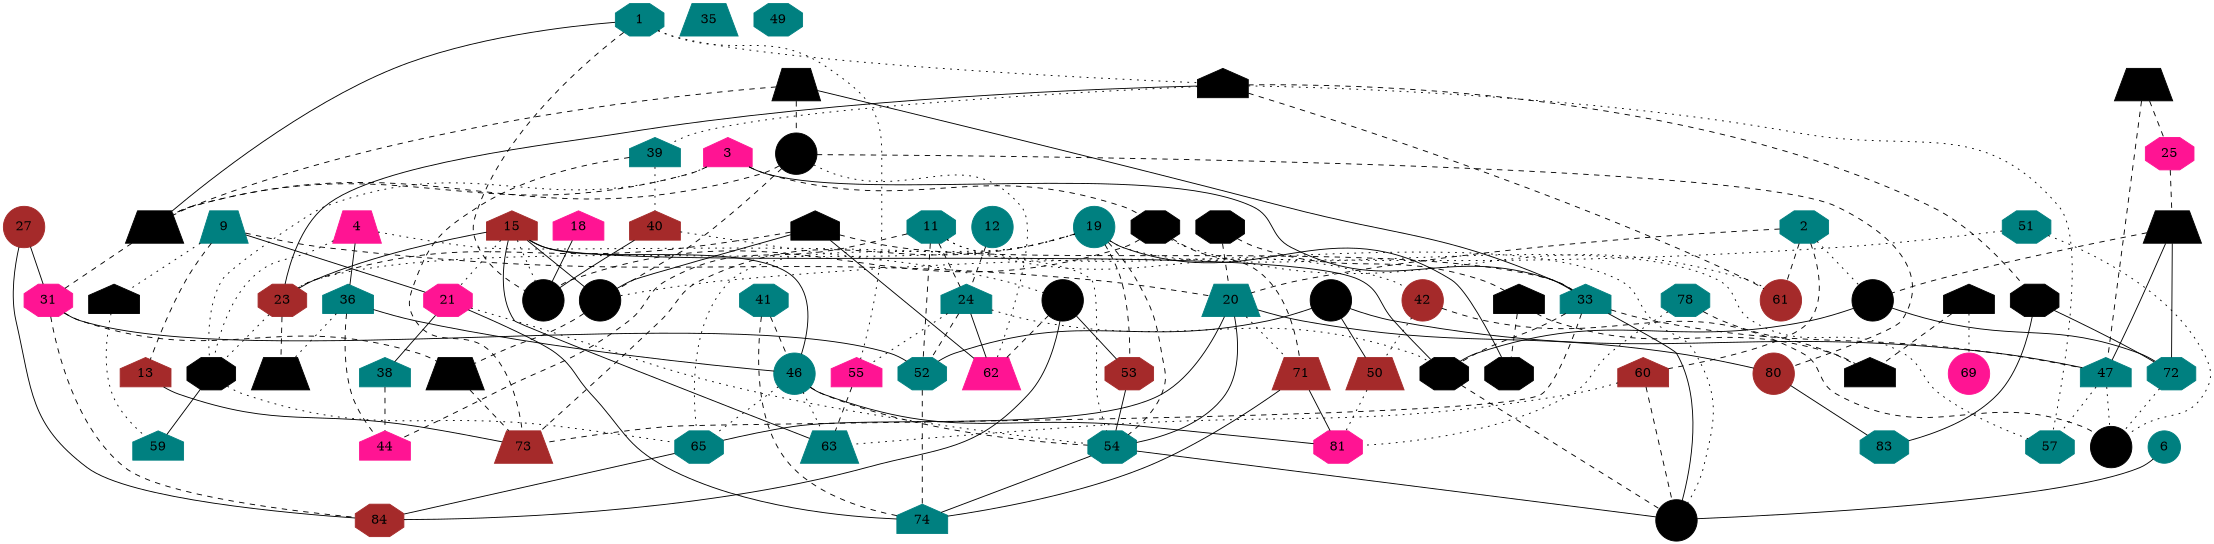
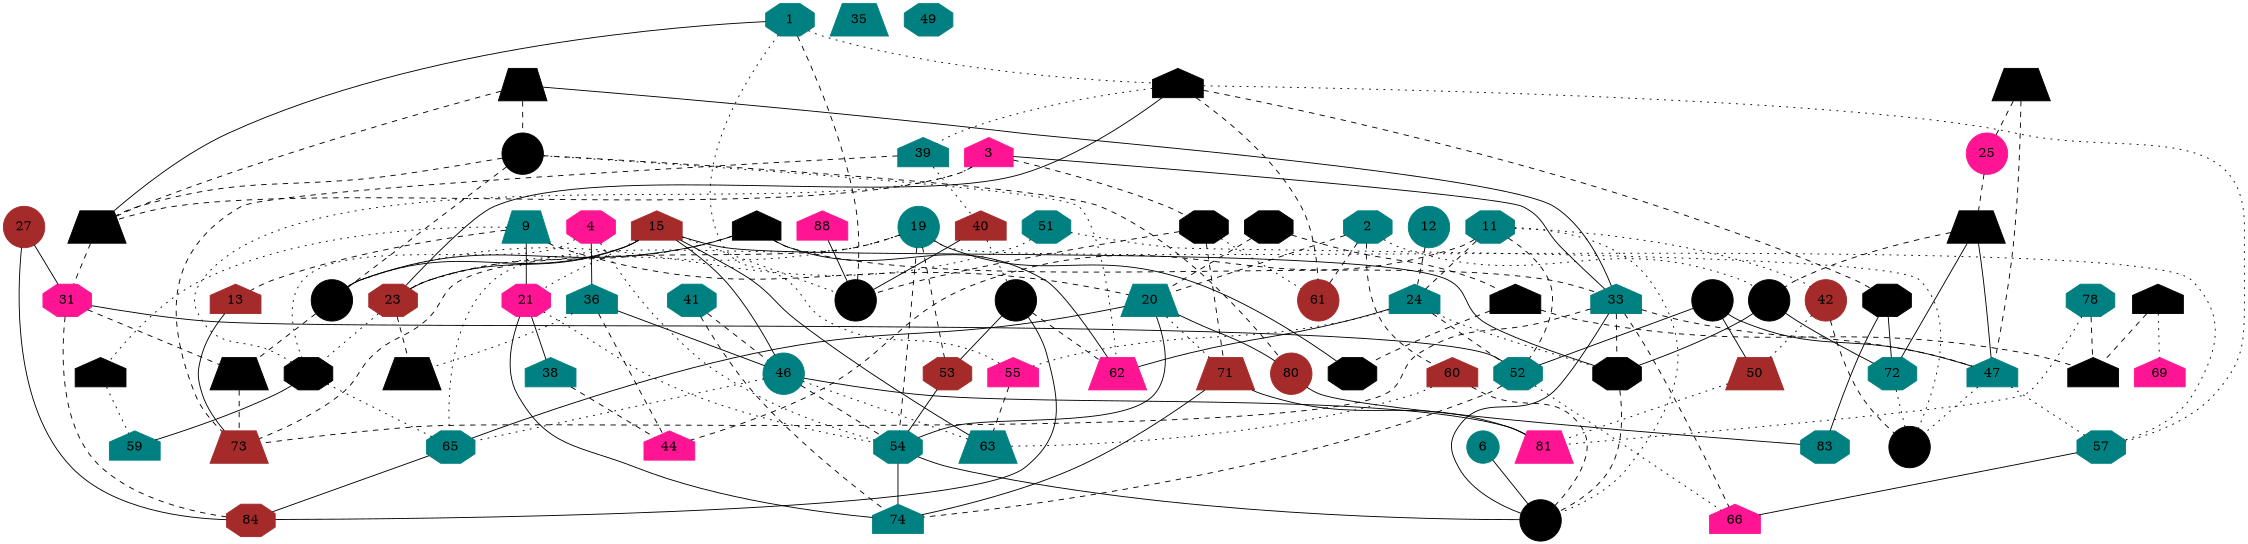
(2170, 154) -> (1987, 154)
(357, 227) -> (591, 227)
(578, 227) -> (822, 227)
(1969, 374) -> (2160, 374)
(1338, 447) -> (1544, 447)
none -> (1735, 520)
